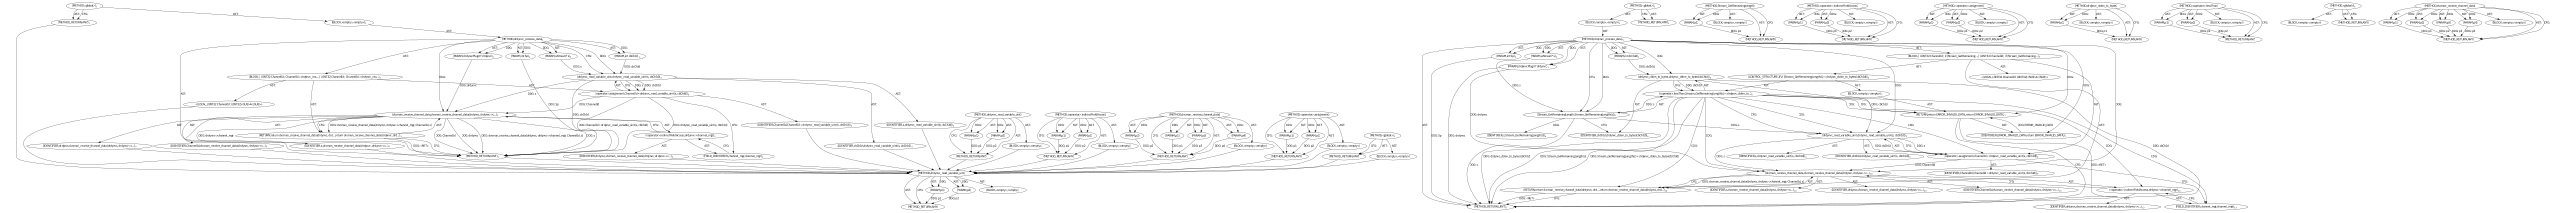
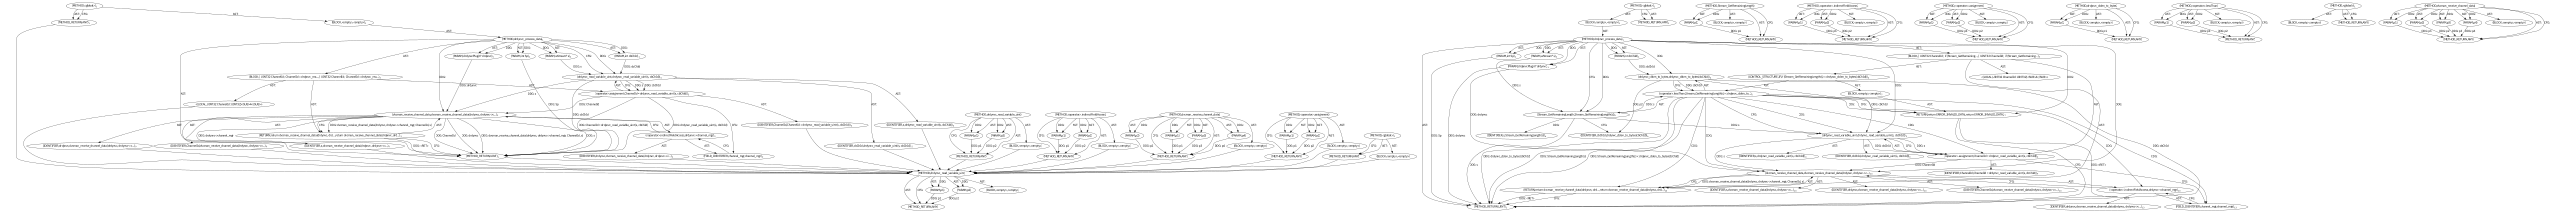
(1638, 104) -> (1638, 104)
(2024, 136) -> none
